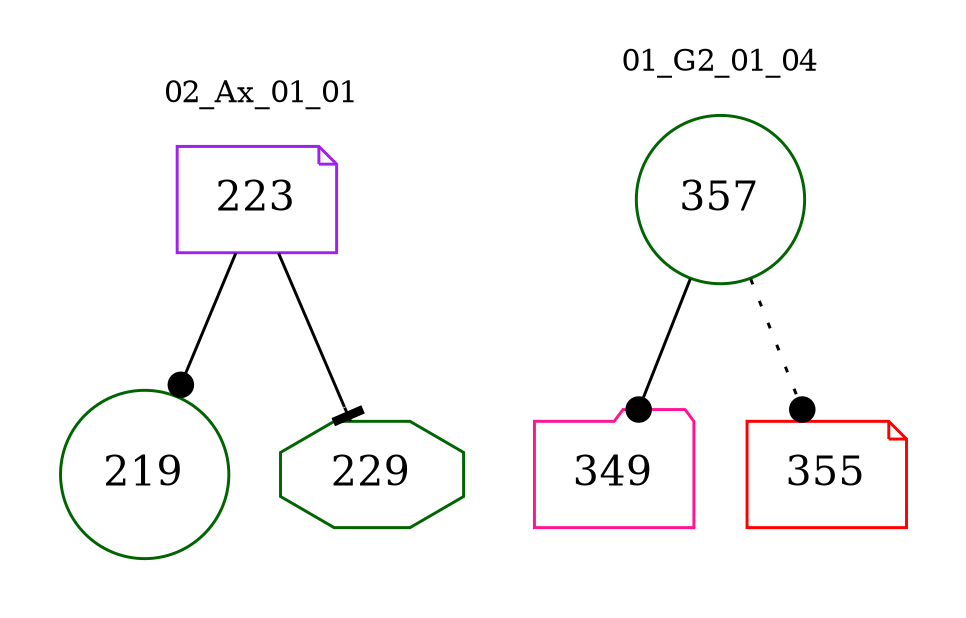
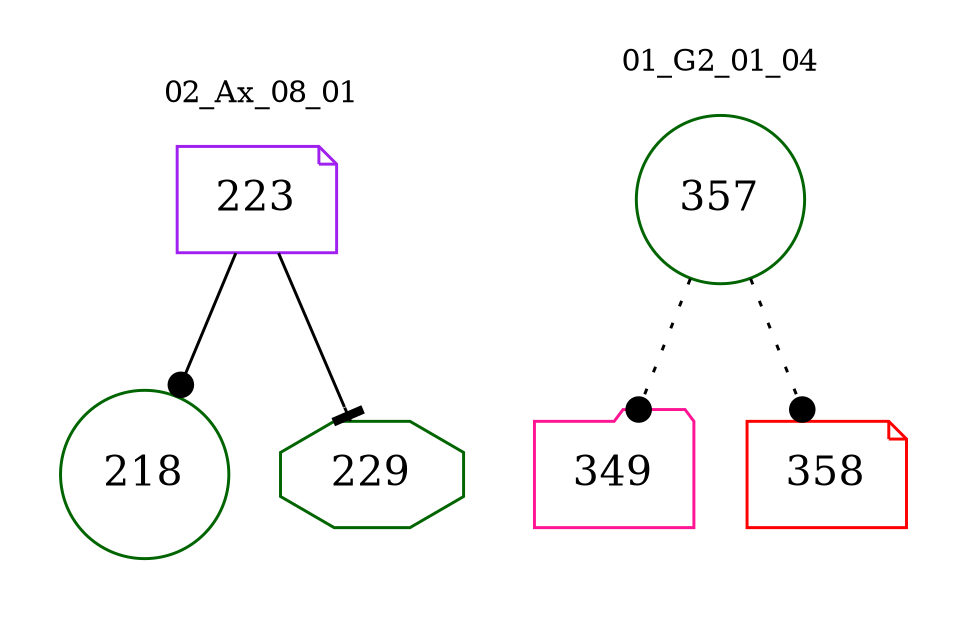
(261, 95) -> (261, 95)
(667, 338) -> (667, 338)
(145, 474) -> (145, 474)
(827, 474) -> (827, 474)
